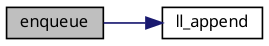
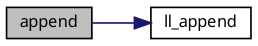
(55, 23) -> (49, 23)
